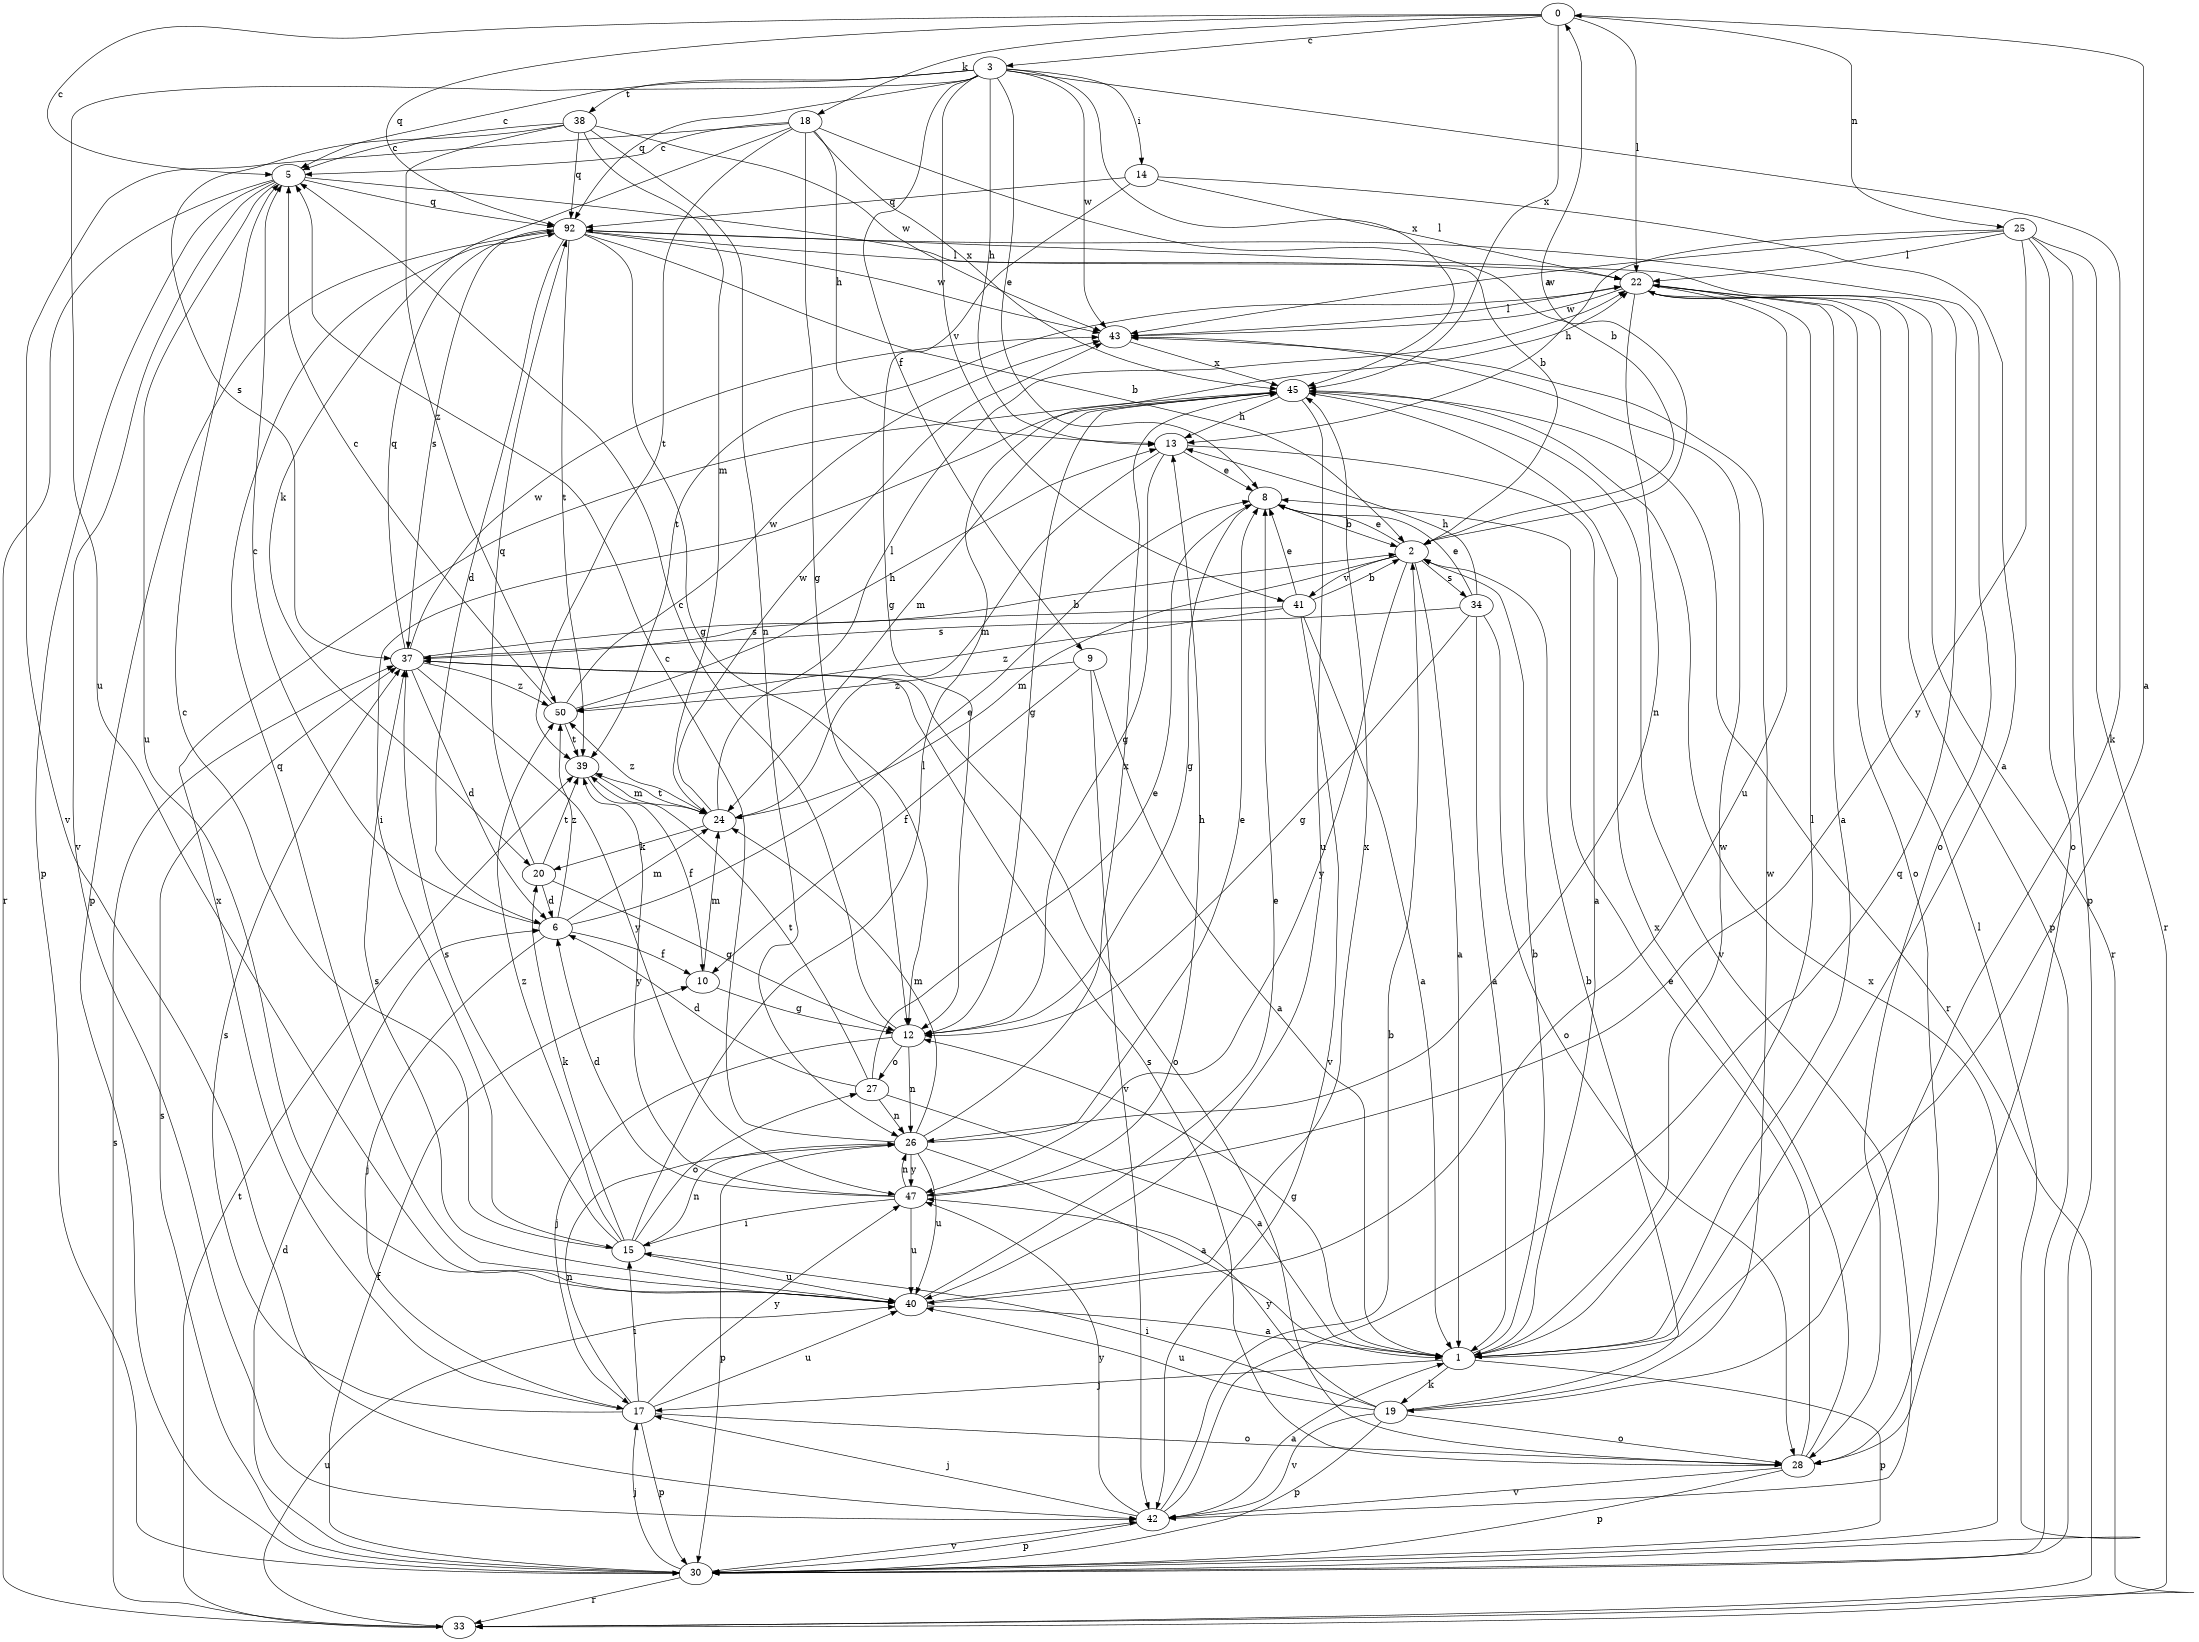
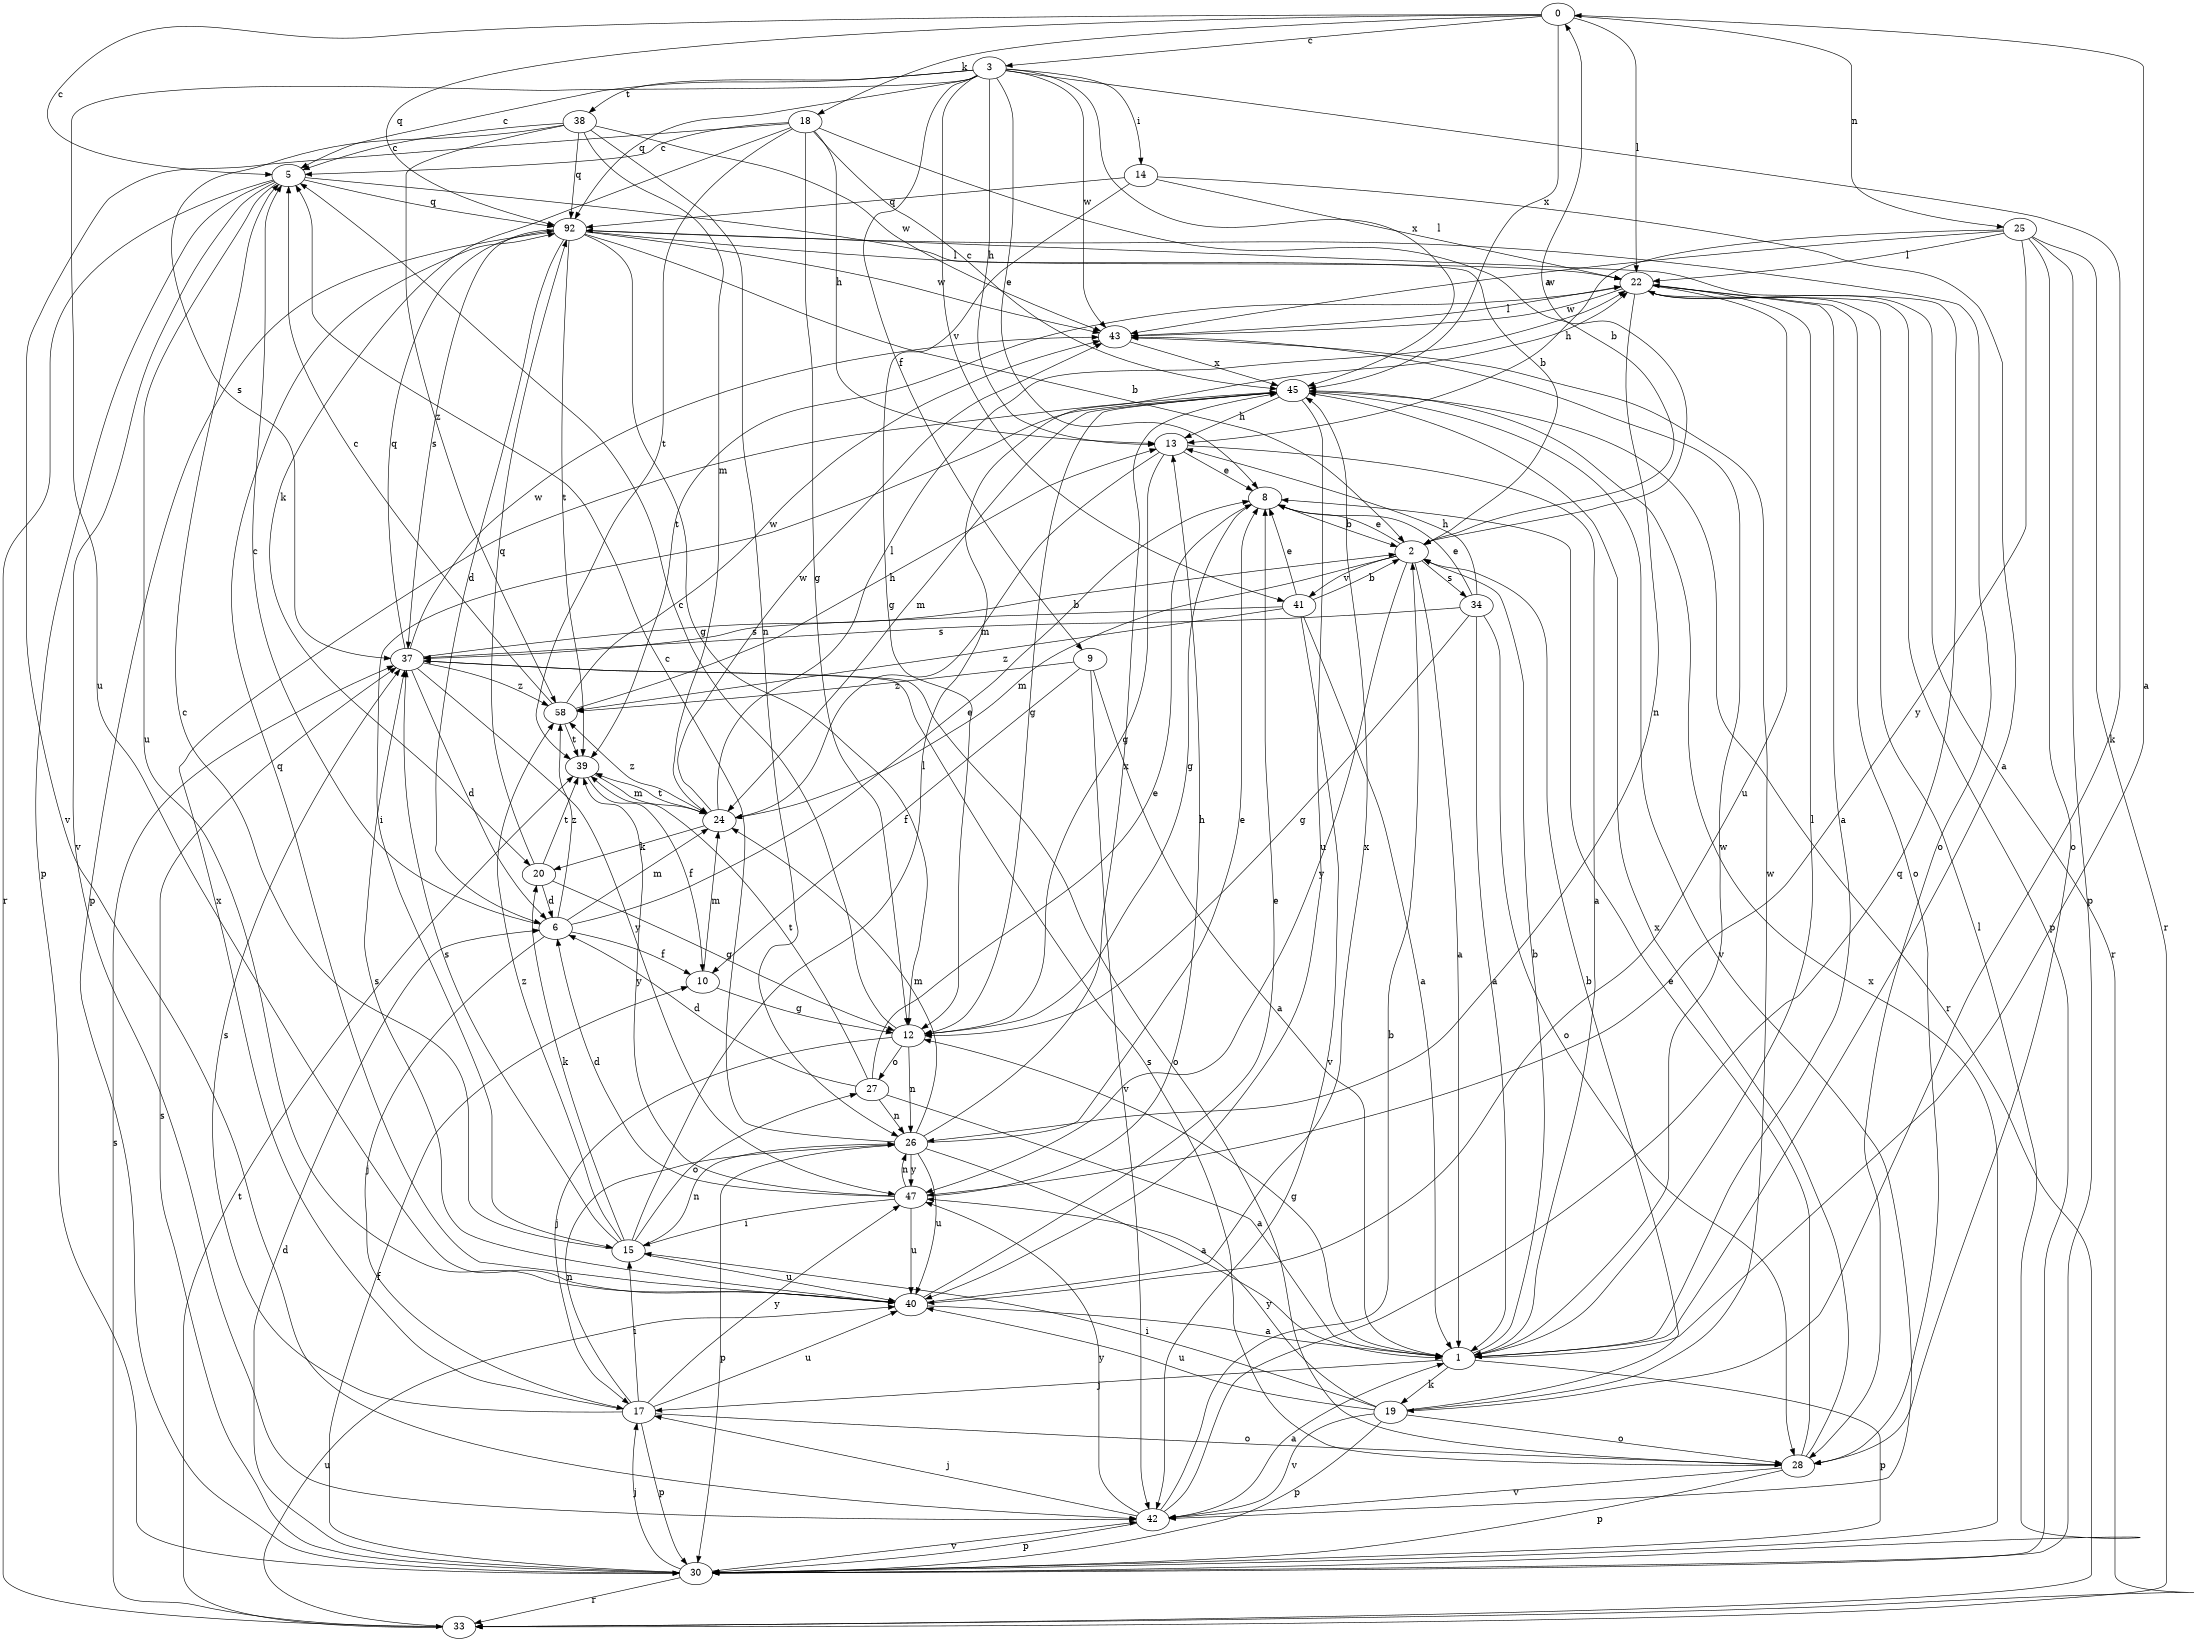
(969, 256) -> (969, 256)
(561, 713) -> (561, 713)
